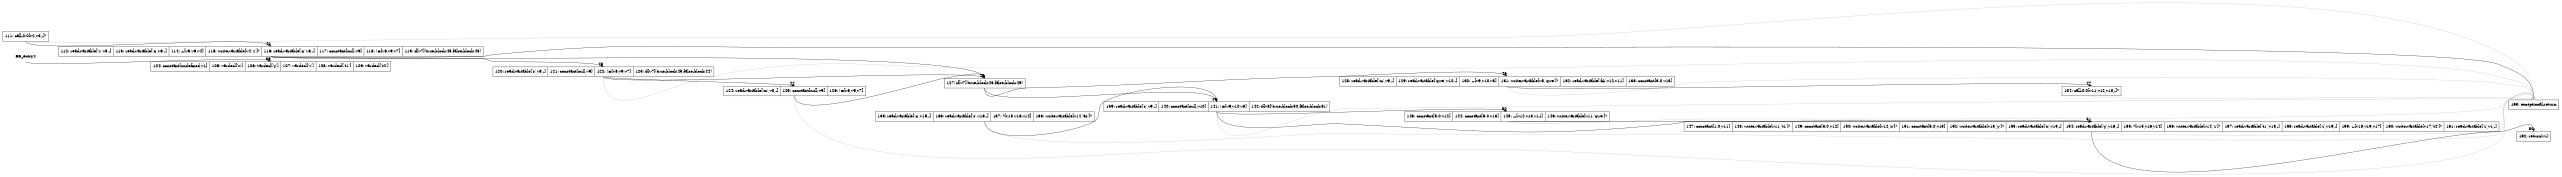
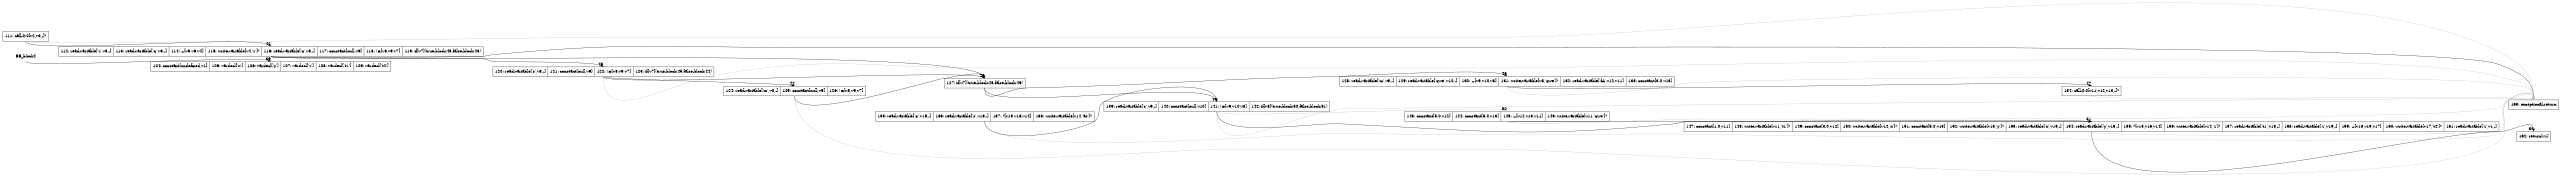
(26, 57) -> (26, 57)
(1361, 112) -> (1361, 112)
